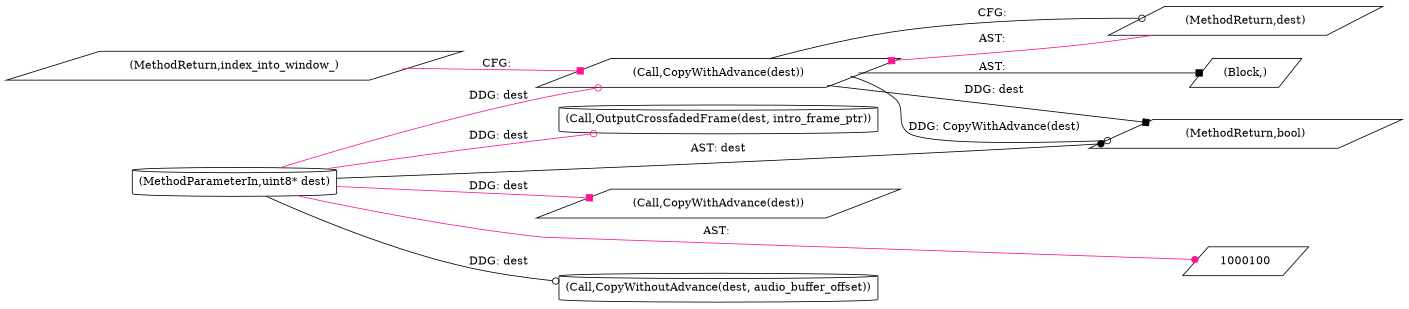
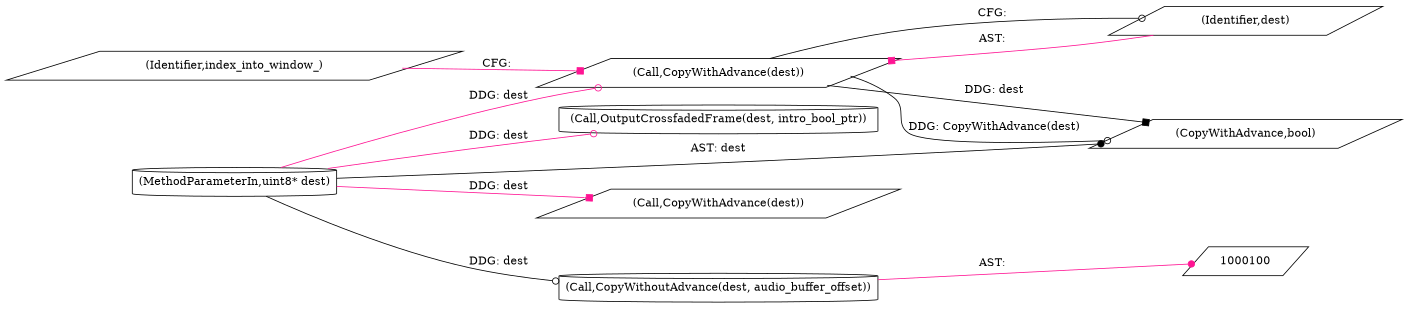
(1246, 21) -> (1246, 21)
(234, 66) -> (234, 66)
(1246, 73) -> none
(718, 119) -> (718, 119)
(1246, 134) -> (1246, 134)
(744, 244) -> (1033, 272)
